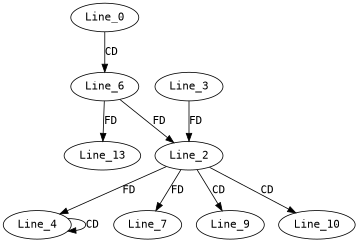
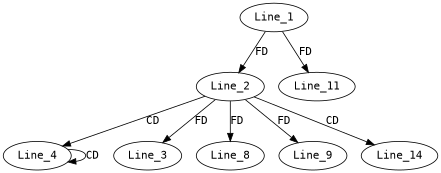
(105, 17) -> none
(105, 87) -> (274, 17)
(189, 117) -> (192, 119)
(102, 156) -> (317, 87)
(129, 190) -> (153, 121)
(219, 190) -> (284, 121)
(148, 225) -> (230, 156)
(317, 225) -> (400, 156)
